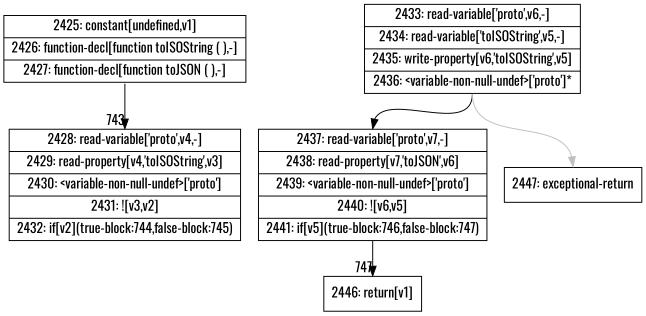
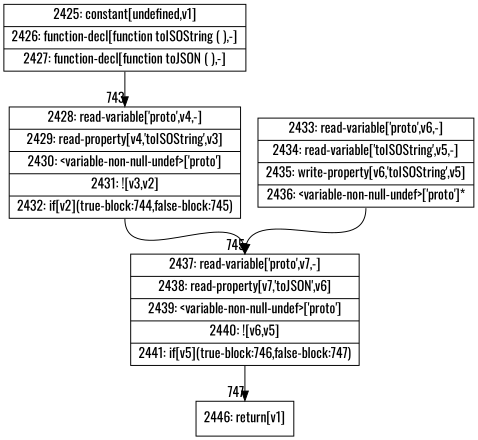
(573, 185) -> none
none -> (180, 237)
